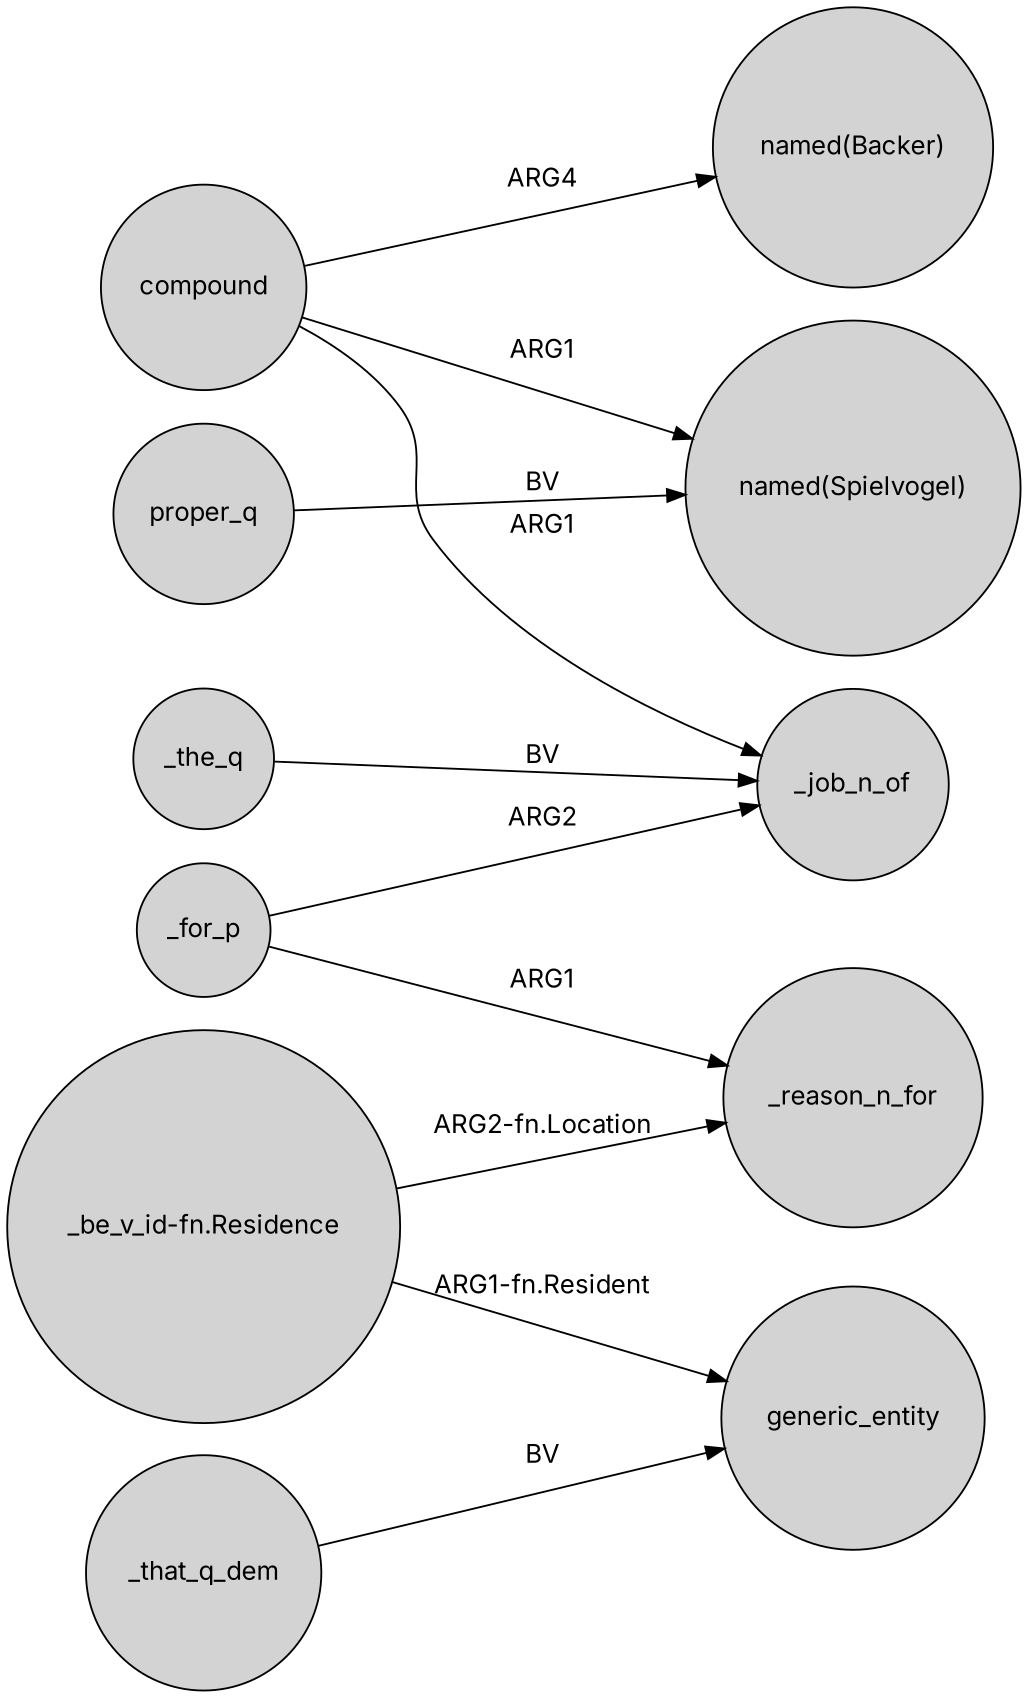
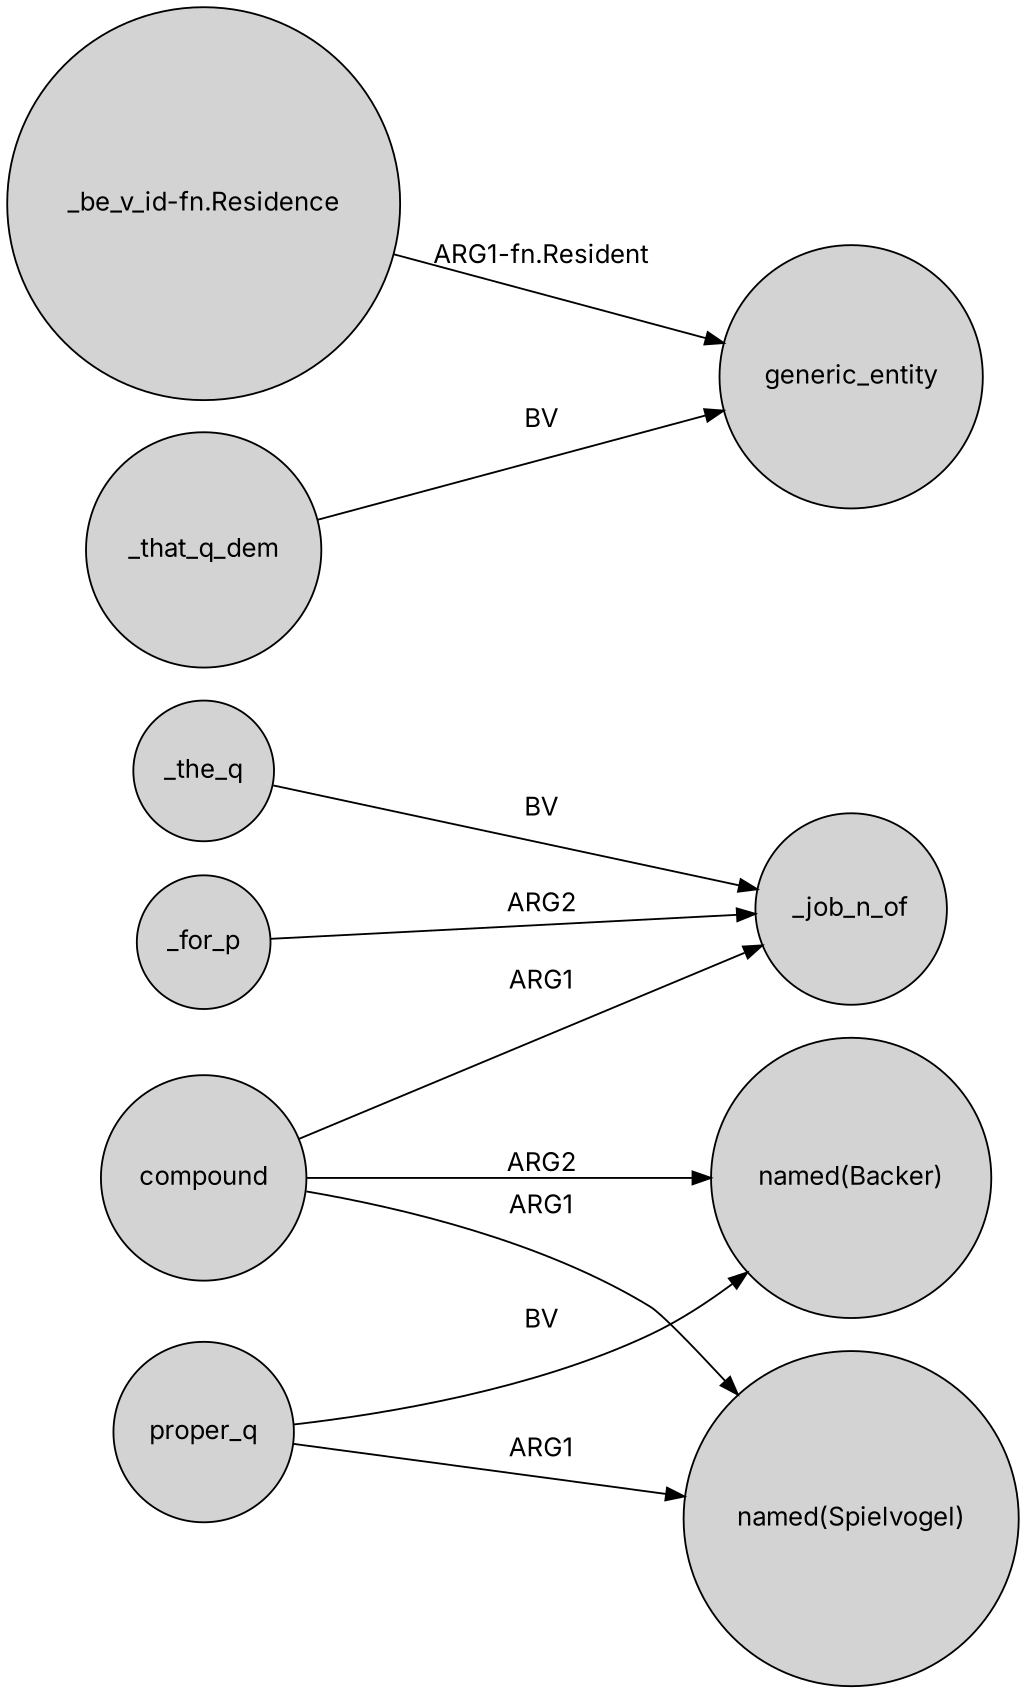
(543, 180) -> (542, 1164)
(543, 484) -> (542, 1450)
(853, 1098) -> none
none -> (522, 1381)
